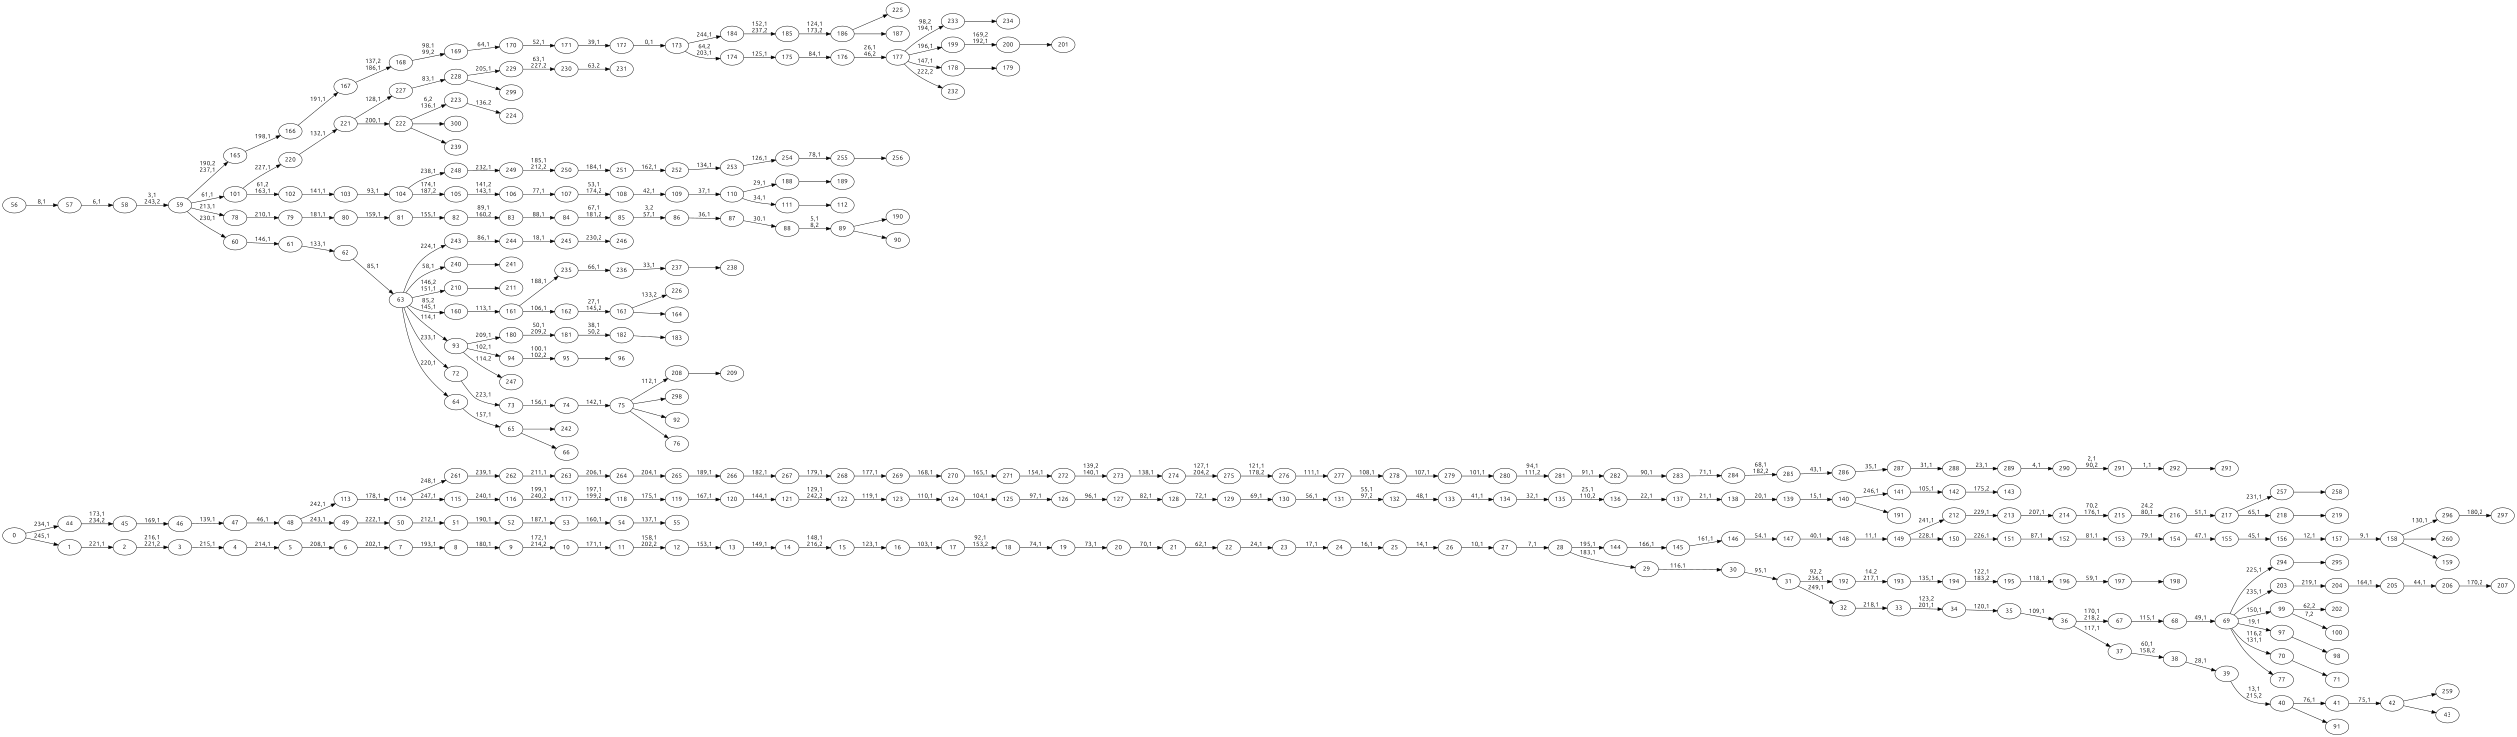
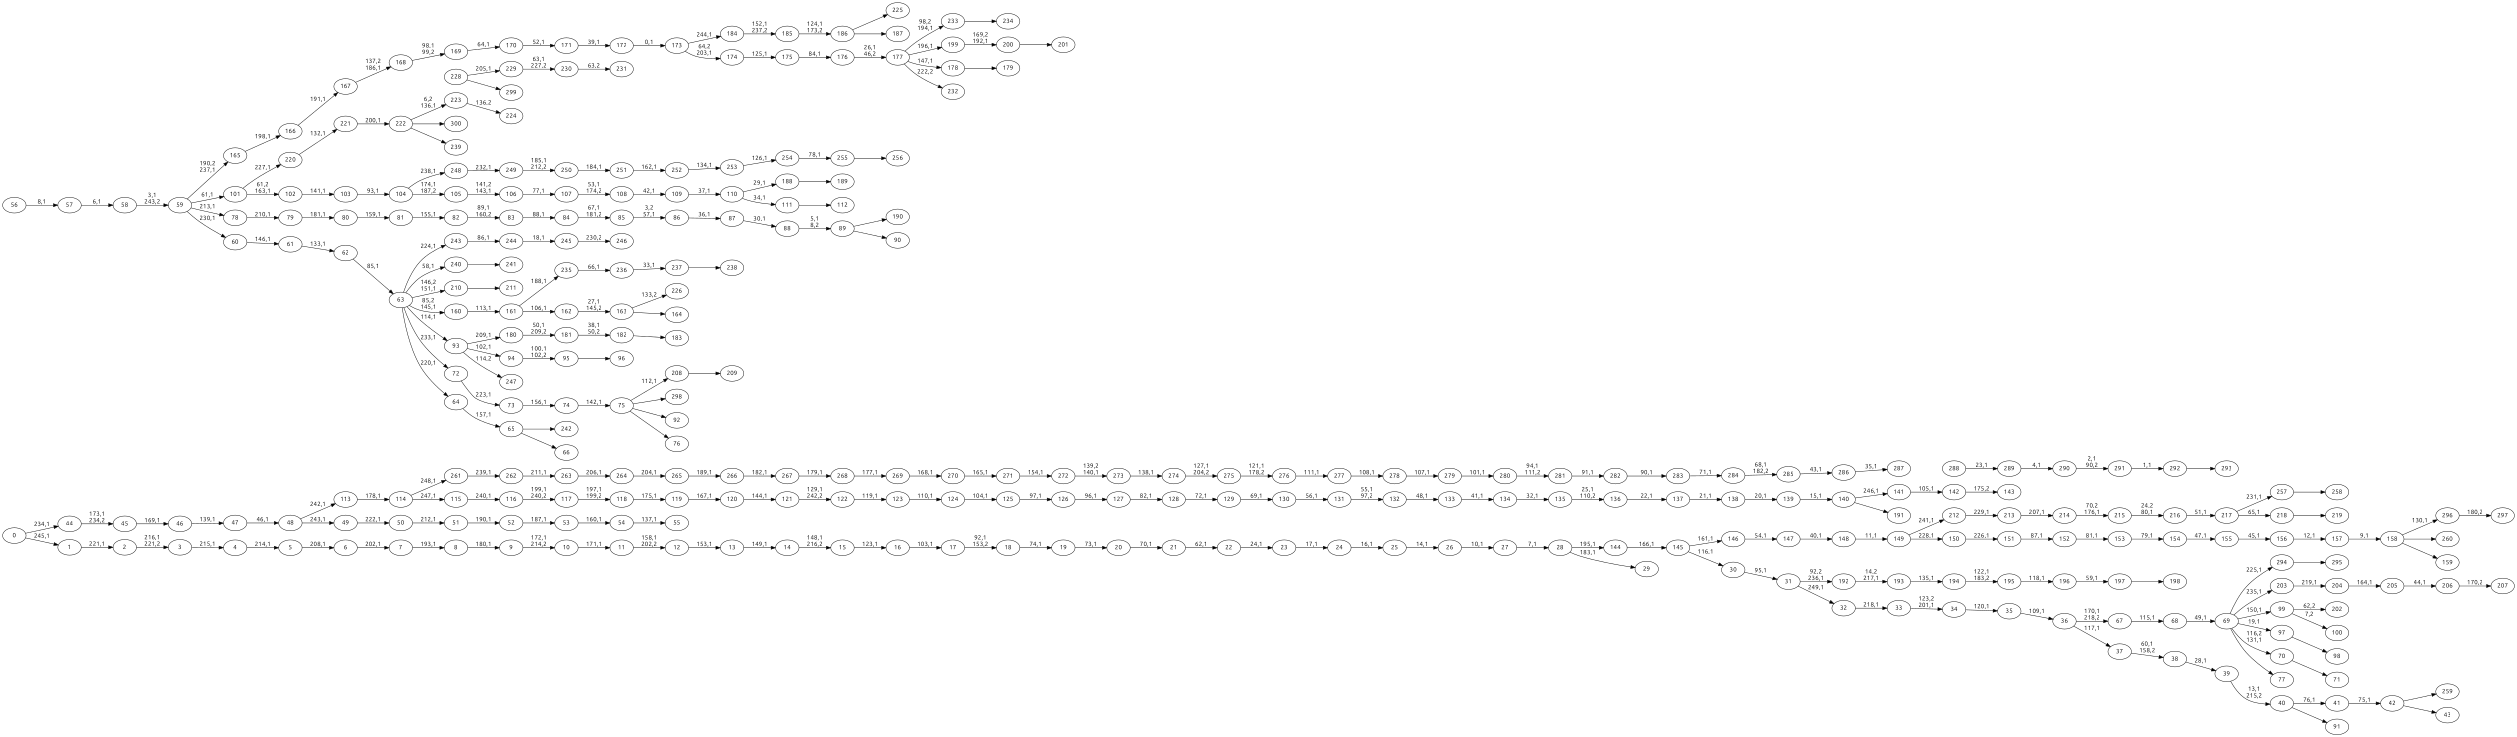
(401, 91) -> none
(1924, 469) -> none
(1688, 569) -> (1704, 558)
